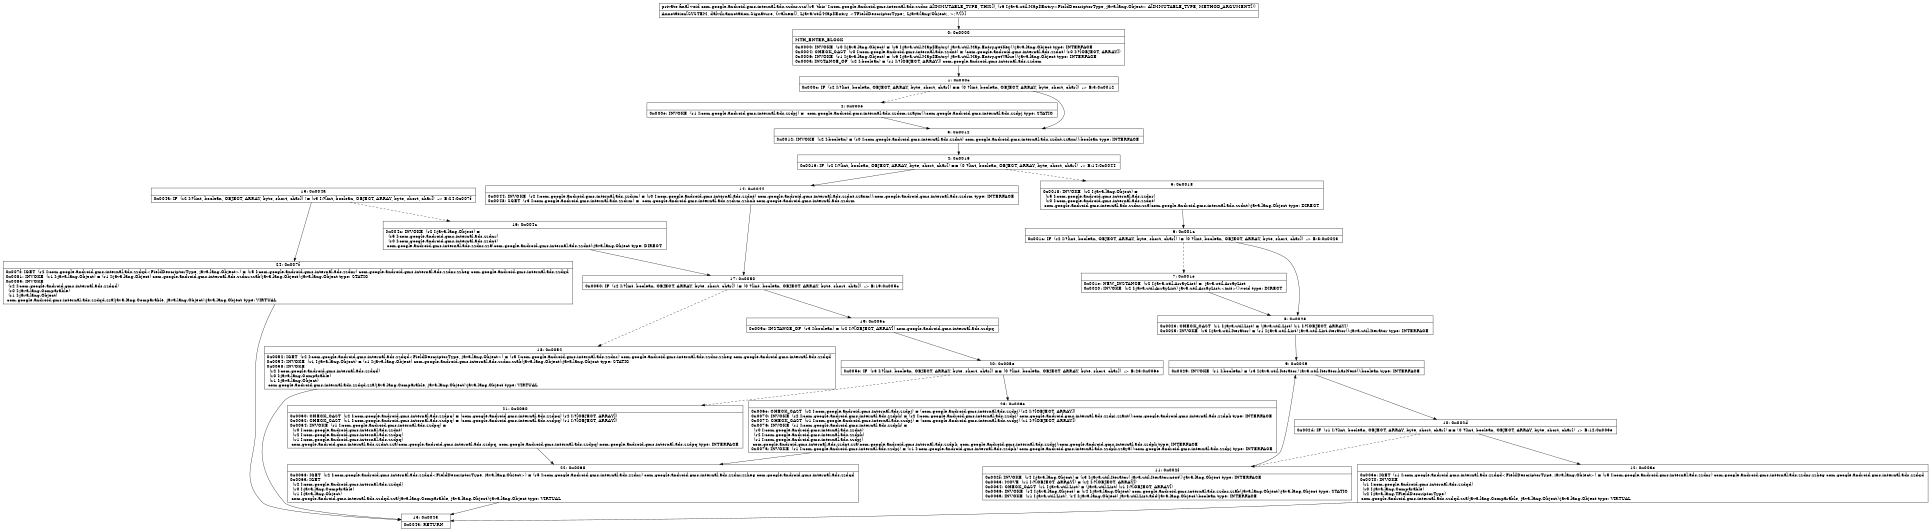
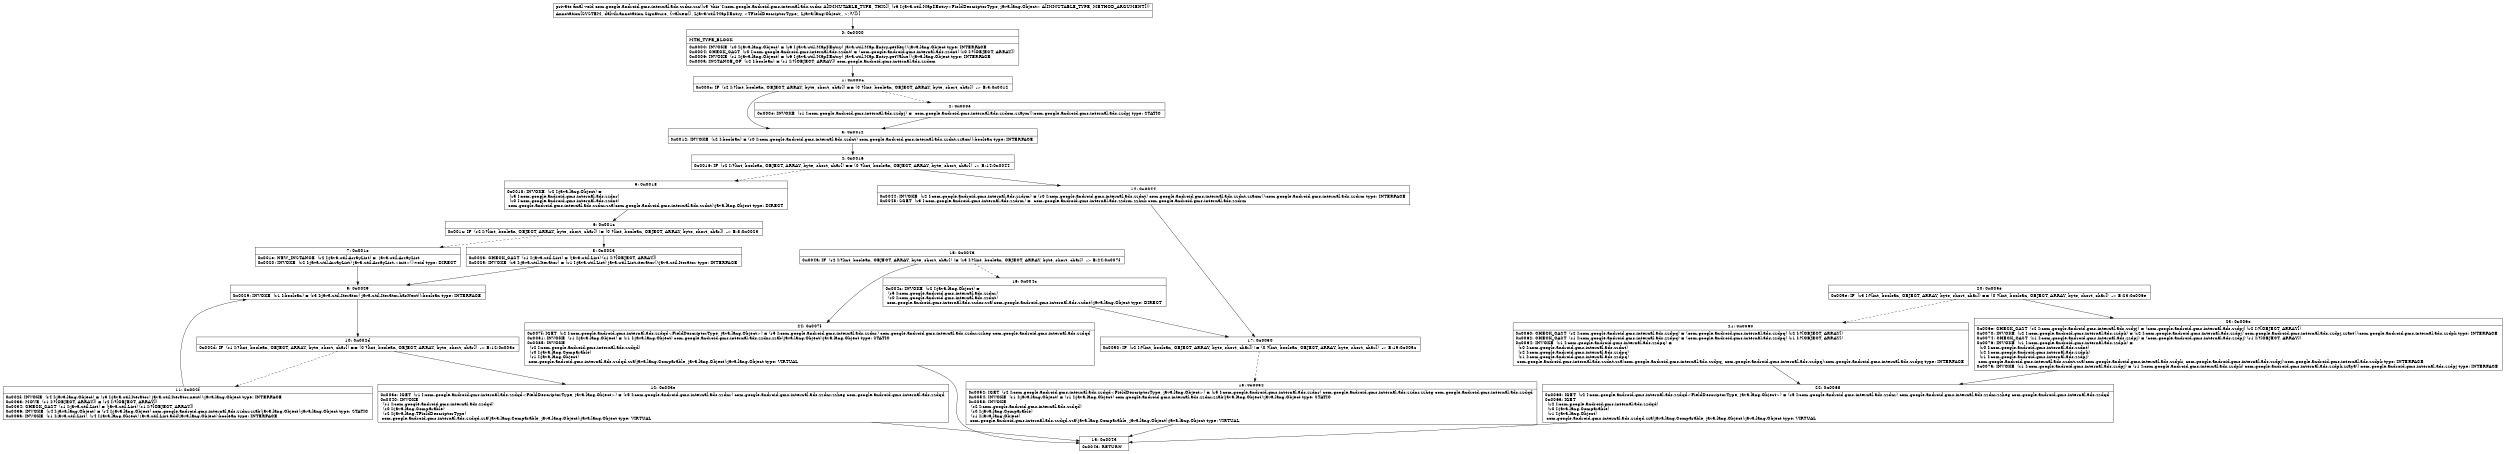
(819, 40) -> (711, 40)
(1238, 303) -> (358, 274)
(872, 325) -> none
